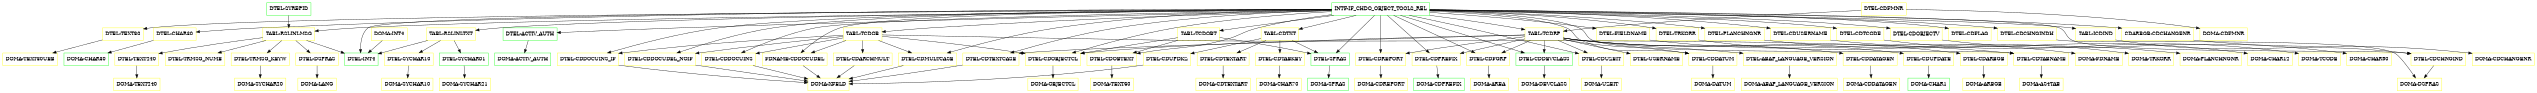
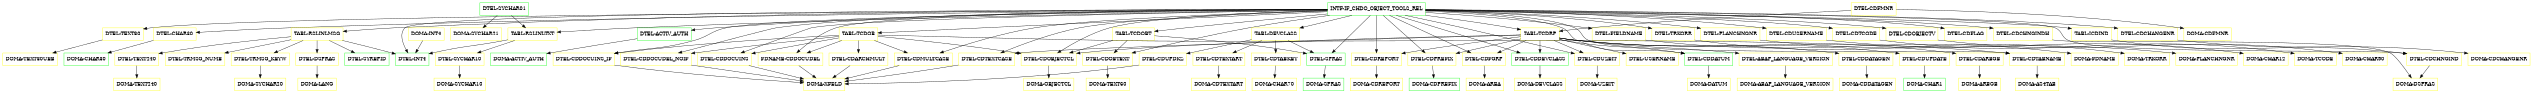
(289, 19) -> (340, 46)
(1280, 34) -> (1276, 34)
(2158, 34) -> (2148, 34)
(457, 45) -> (517, 20)
(1713, 59) -> (1709, 59)
